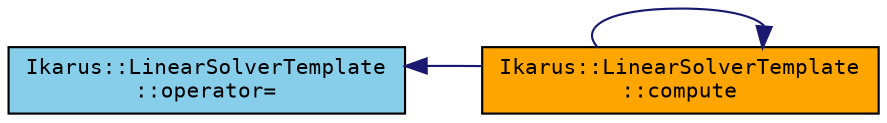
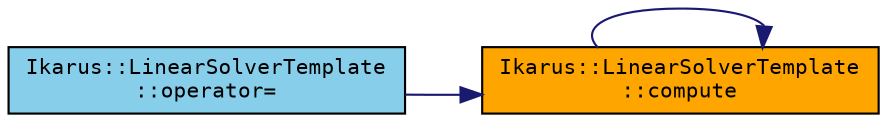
(454, 66) -> (433, 95)
